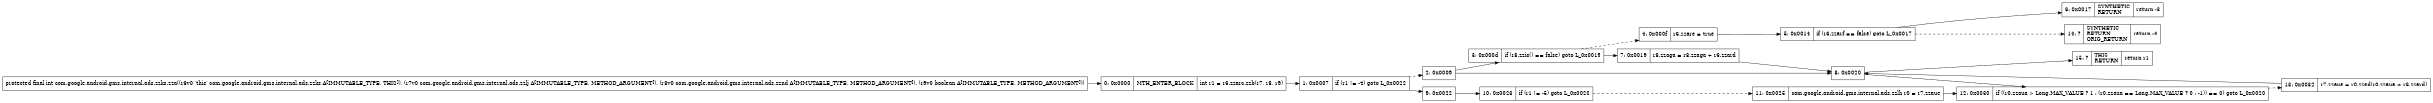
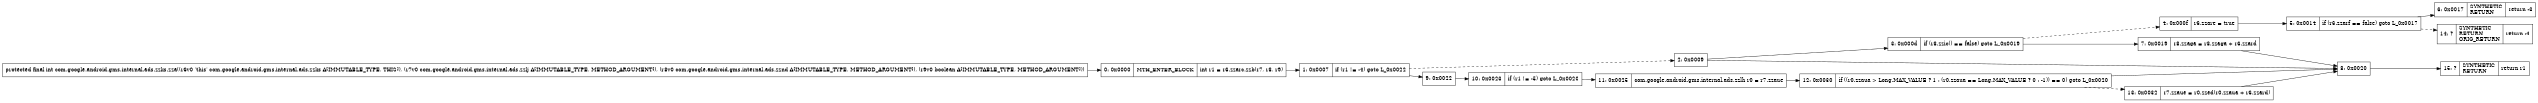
(2101, 55) -> (2479, 66)
(1943, 81) -> (2222, 73)
(1671, 94) -> (1587, 80)
